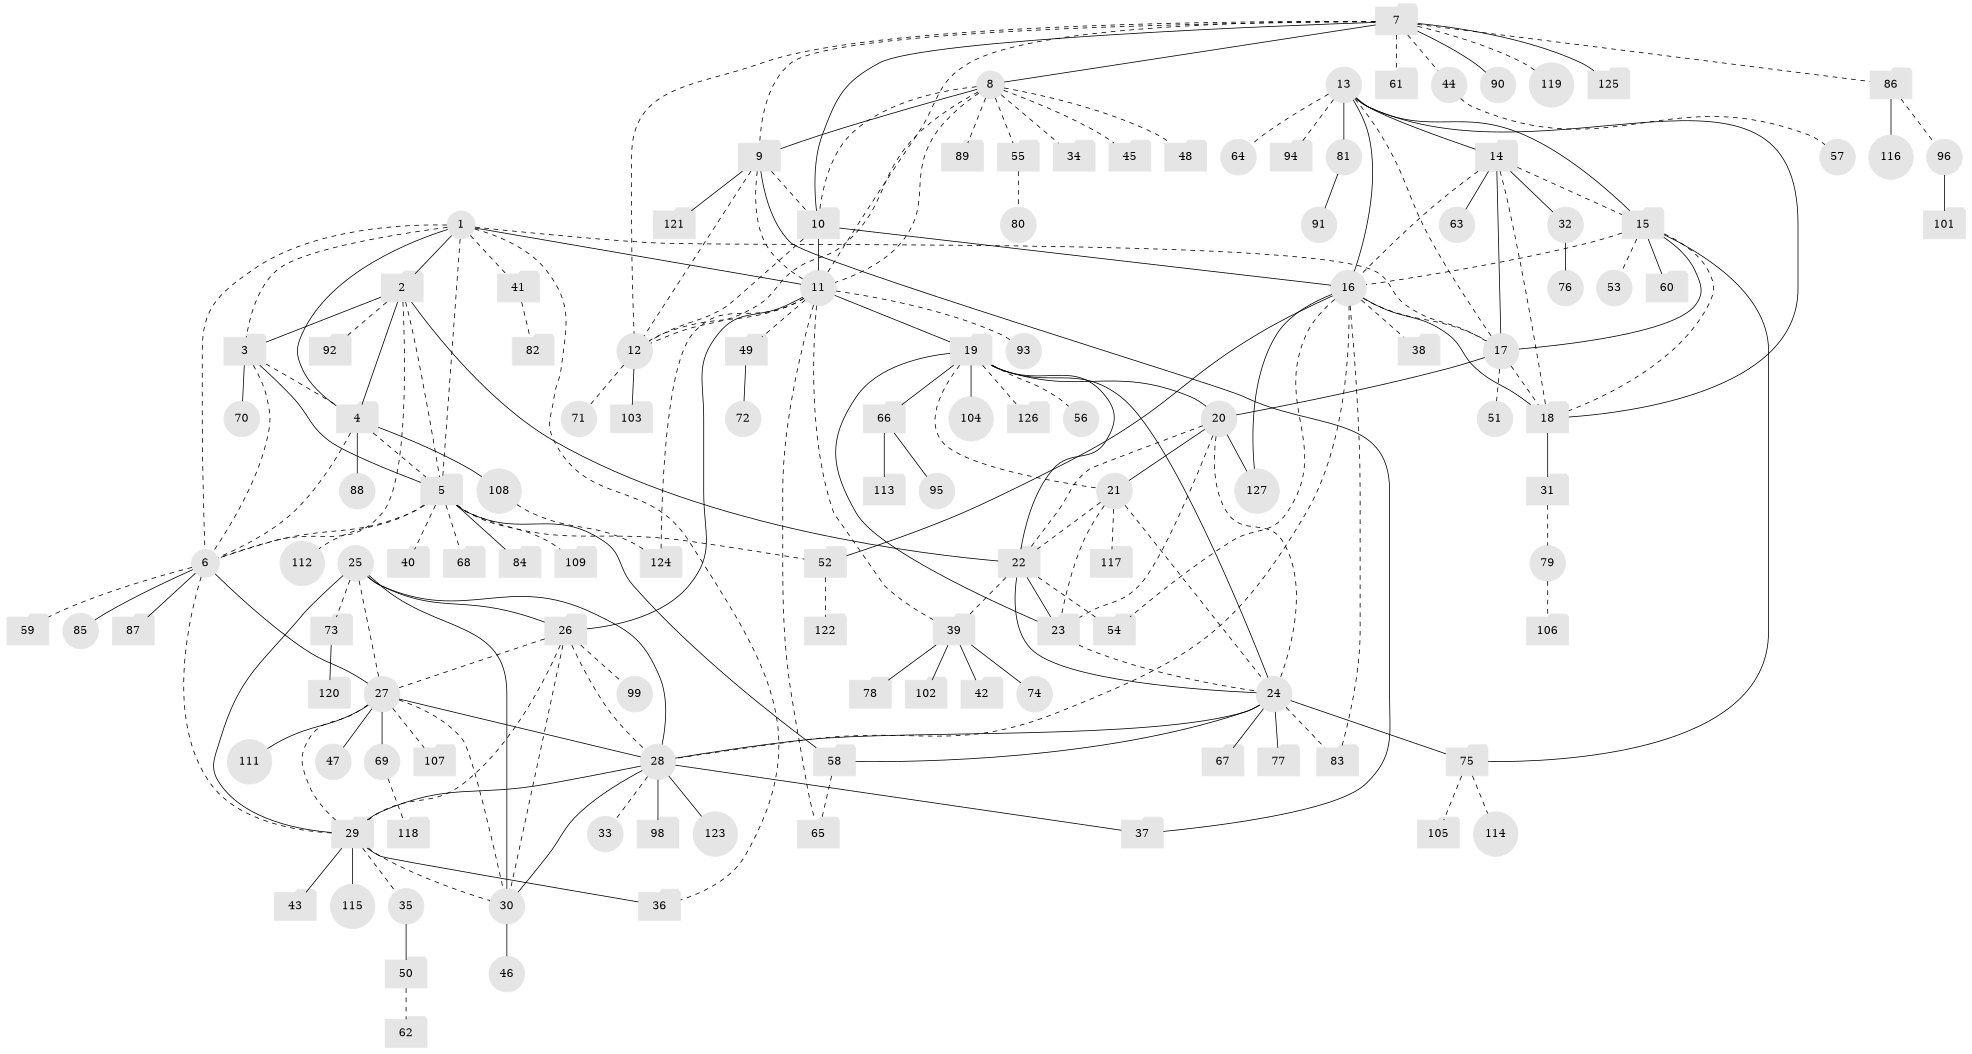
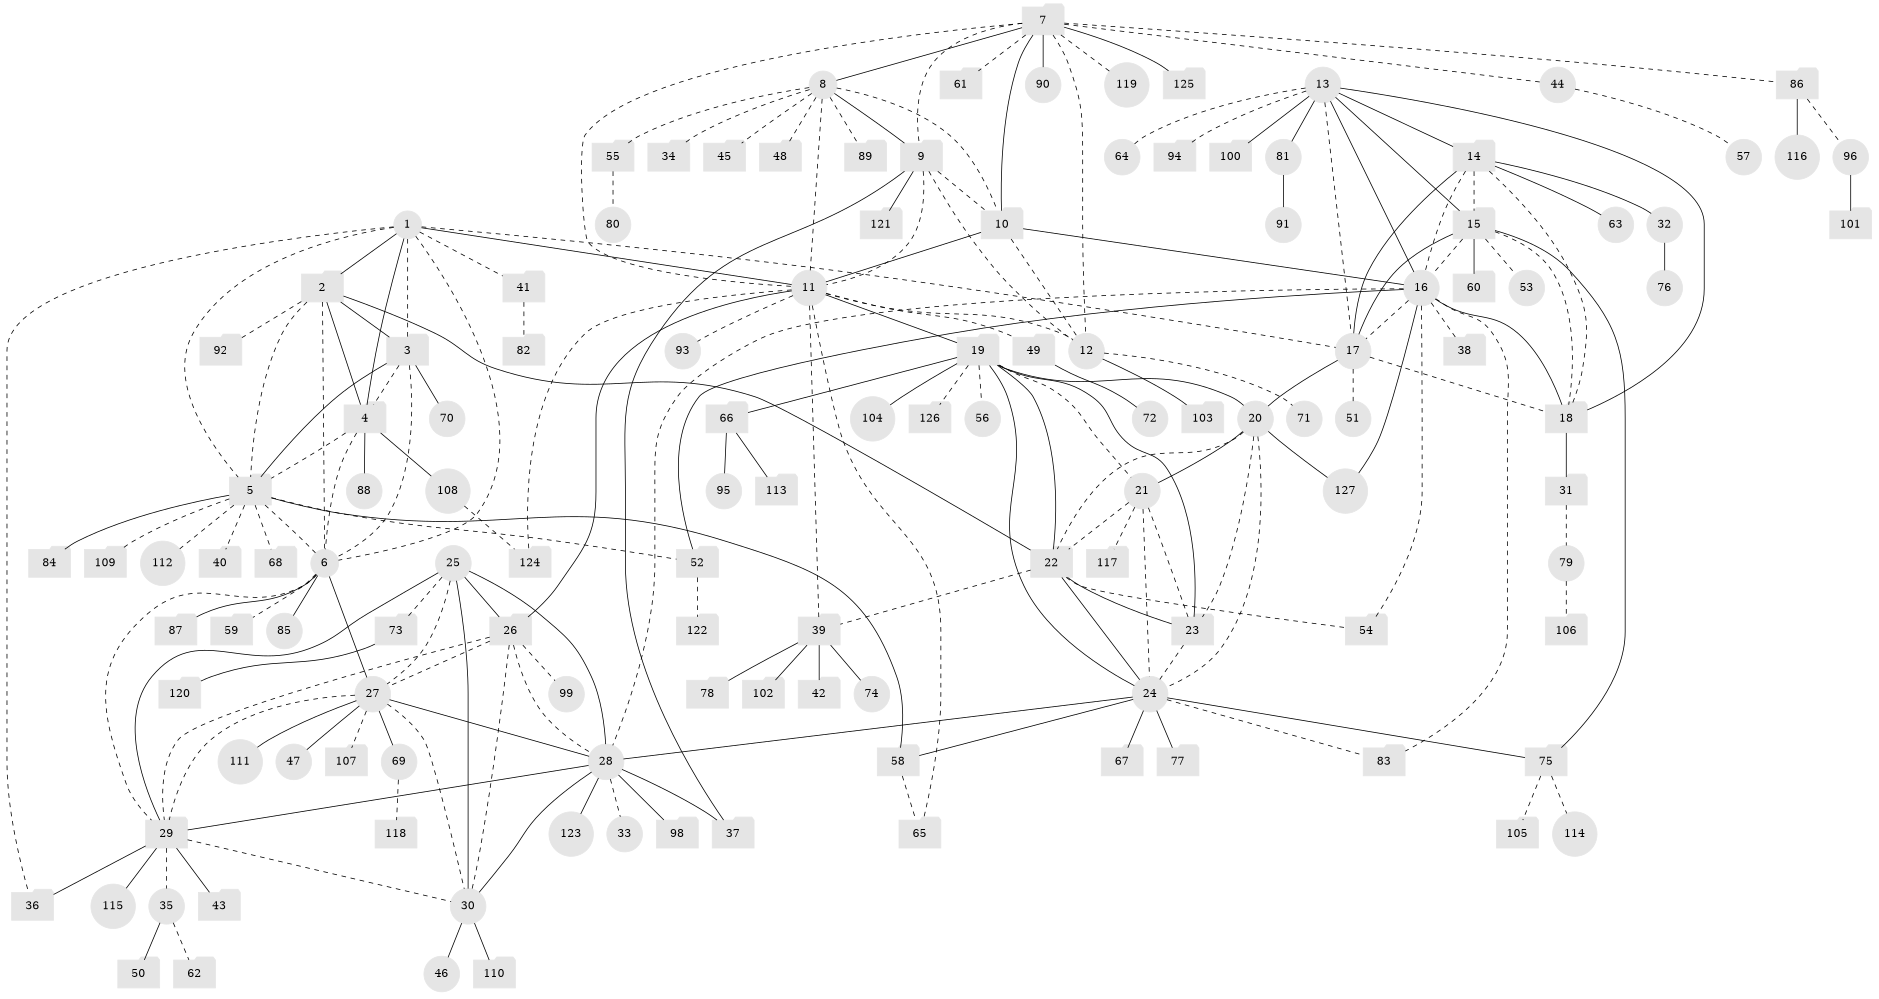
none -> (1231, 157)
(829, 254) -> none
none -> (494, 974)
(406, 1004) -> (181, 941)
